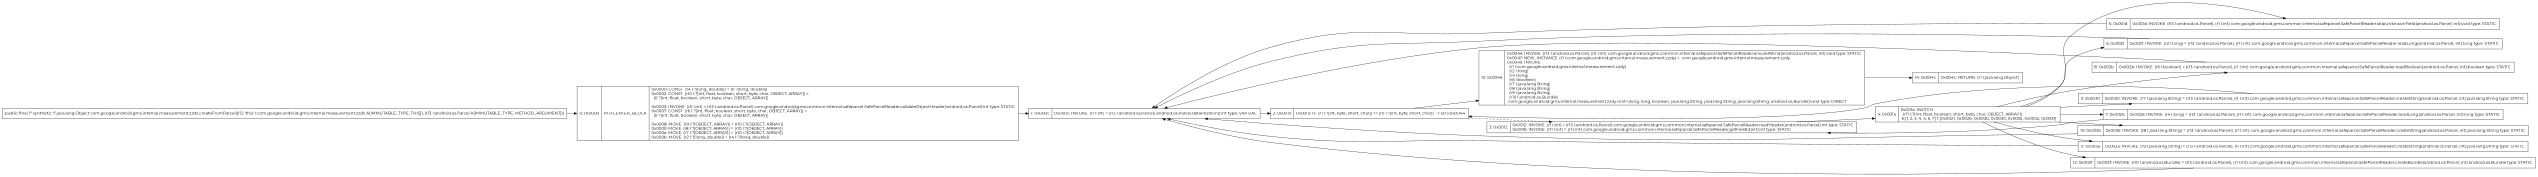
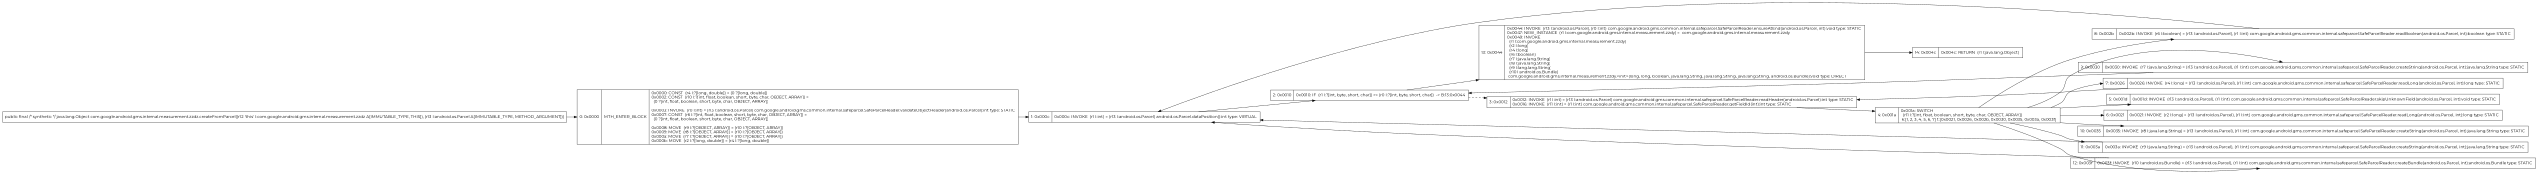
(1622, 29) -> none
(1648, 36) -> none
(1529, 93) -> (1529, 68)
(1642, 140) -> none
